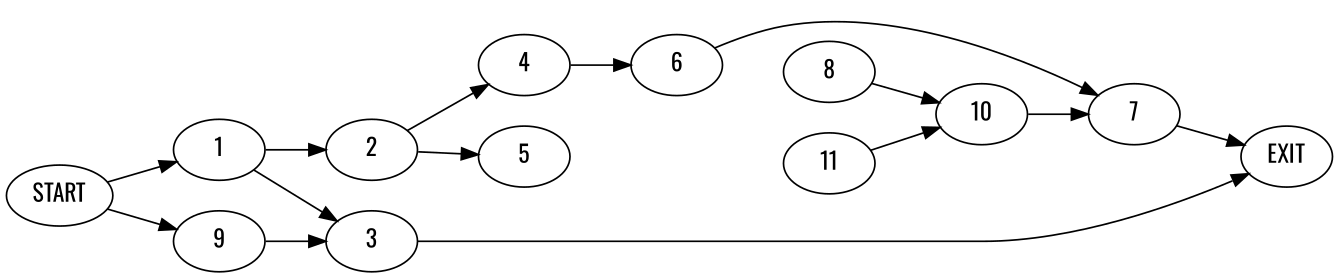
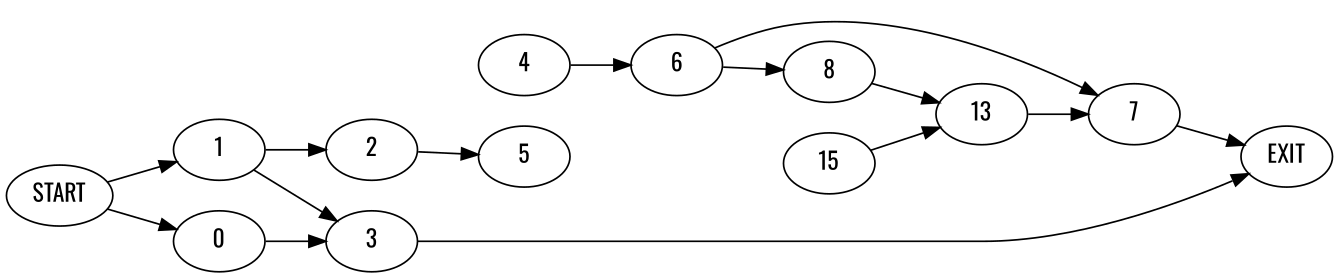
none -> (745, 68)
(440, 112) -> none
(982, 114) -> (982, 114)
(829, 163) -> (829, 163)
(219, 241) -> (219, 241)
